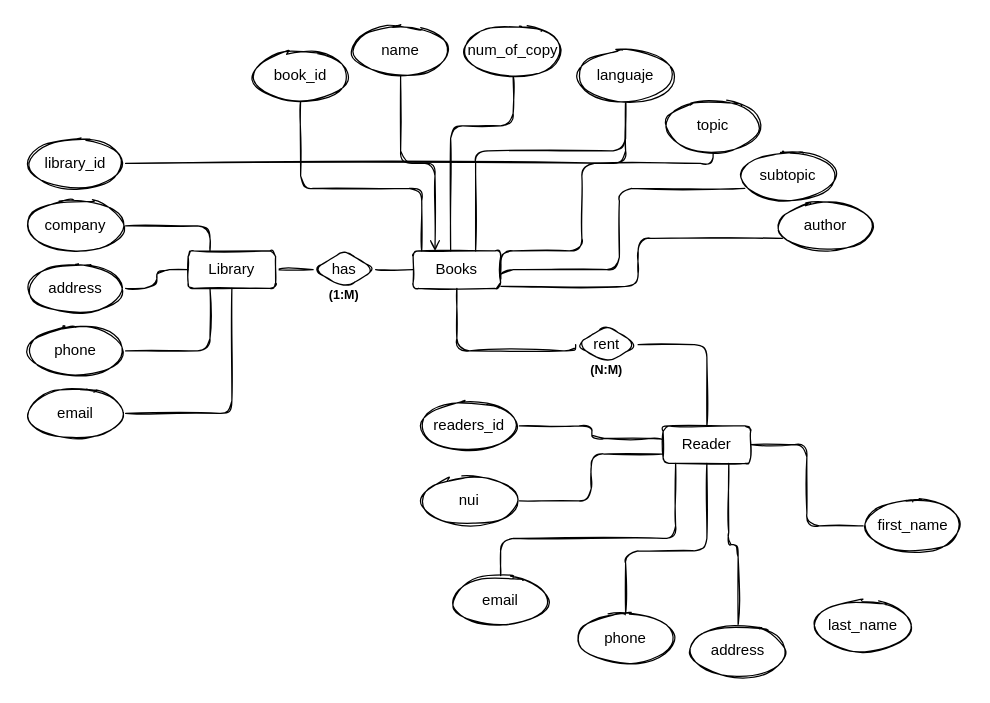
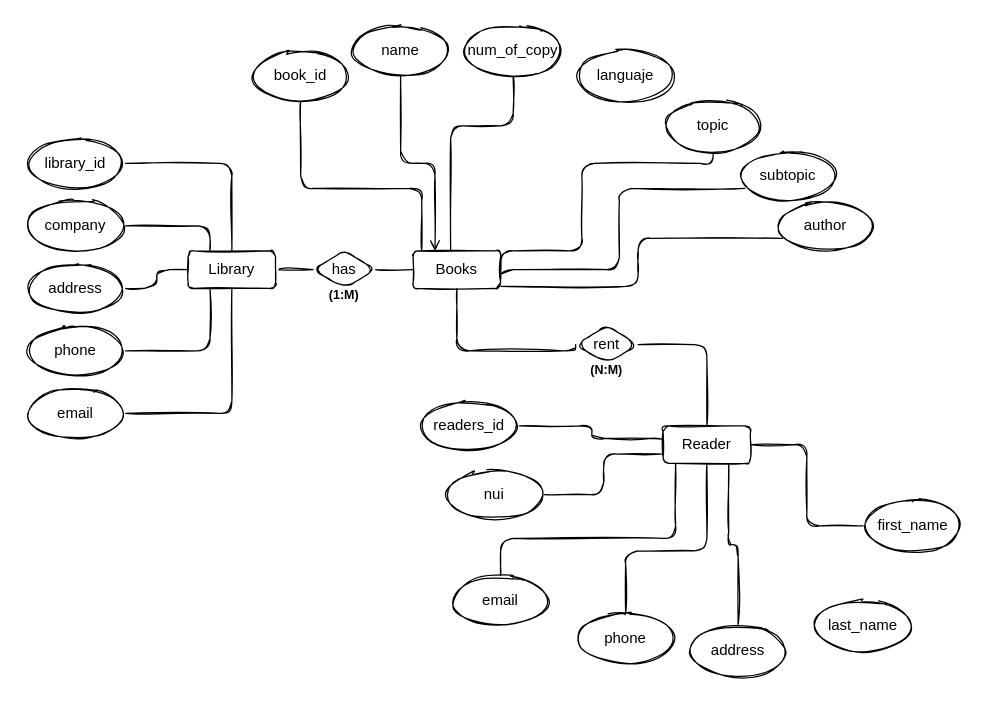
(506, 151) -> none
(305, 163) -> (232, 198)
(469, 501) -> (494, 494)
